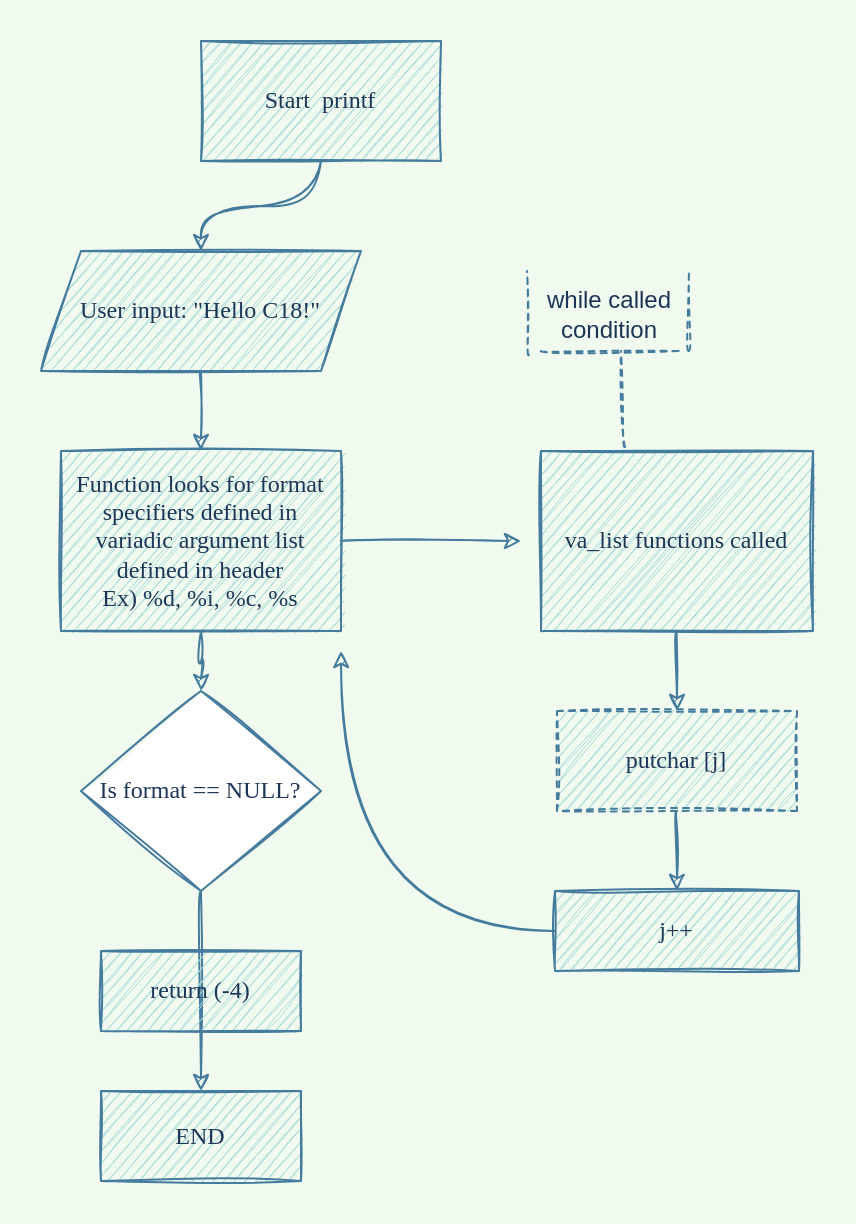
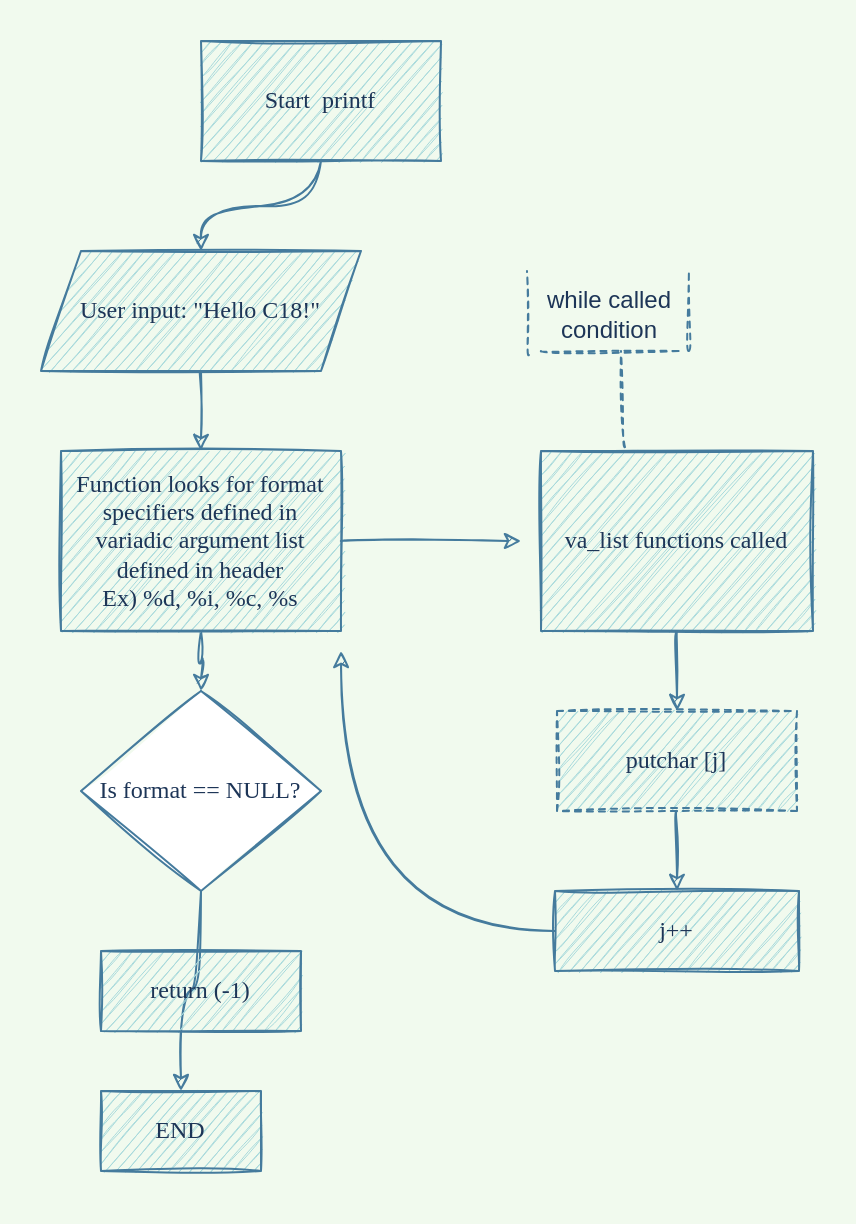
(201, 991) -> (201, 991)
(201, 1136) -> (181, 1131)
